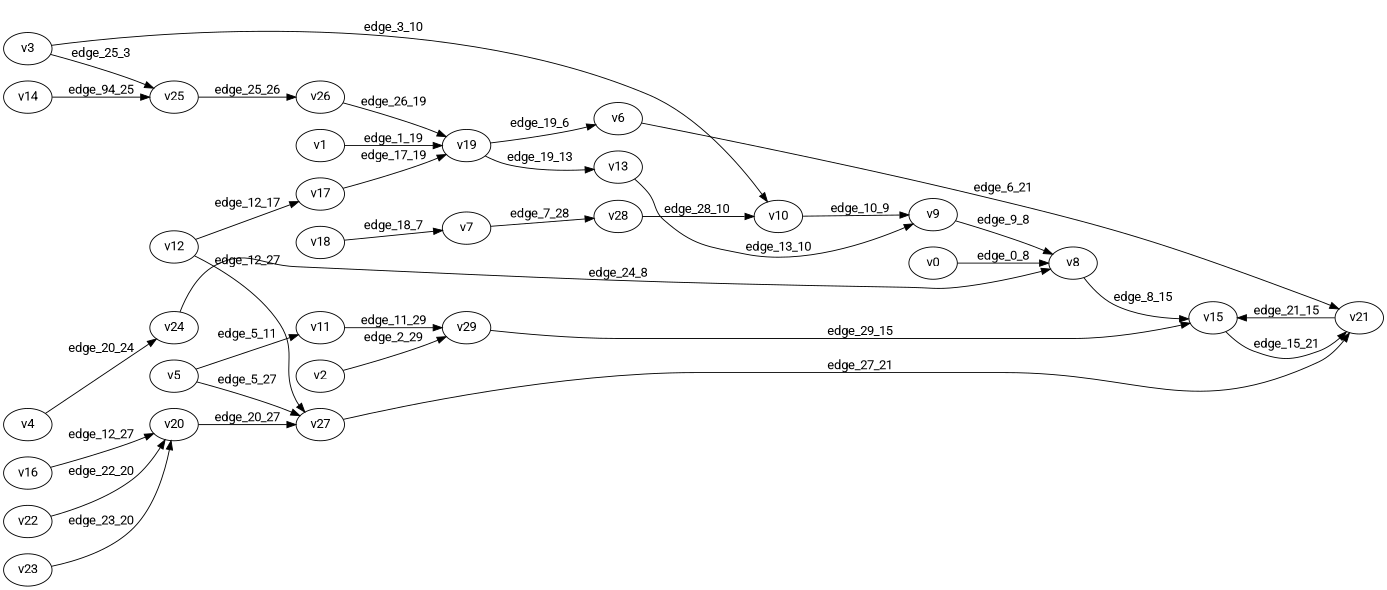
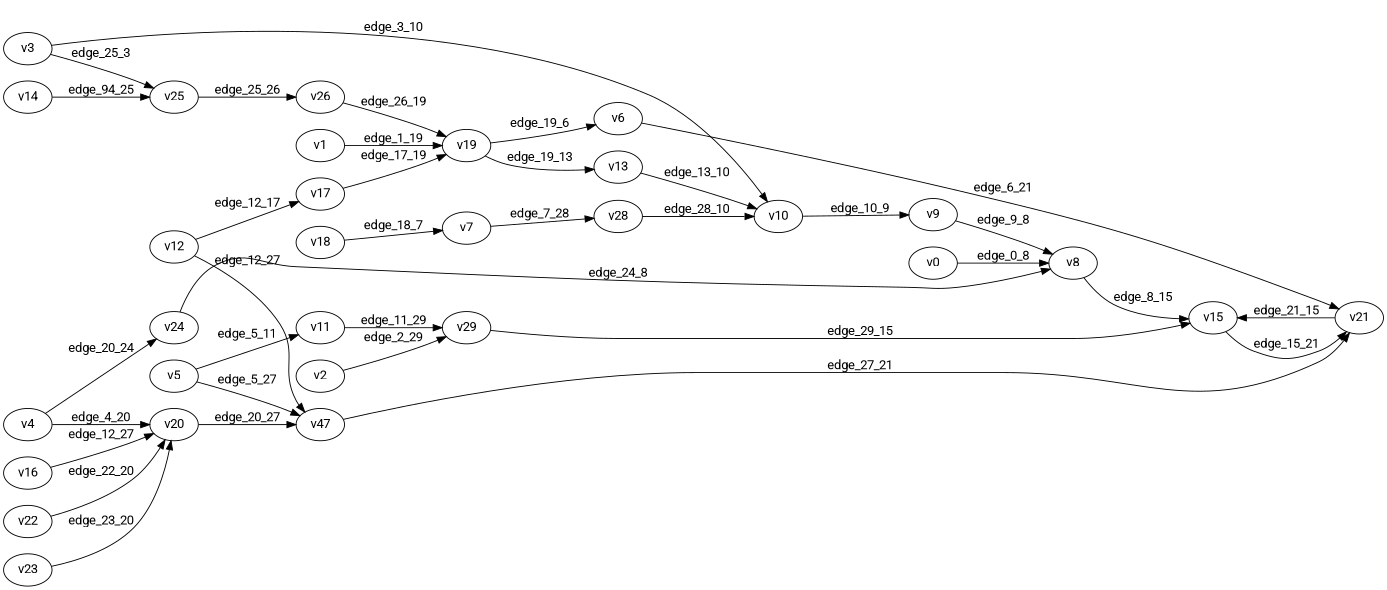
(757, 256) -> (695, 189)
none -> (96, 425)
(320, 425) -> (320, 425)
